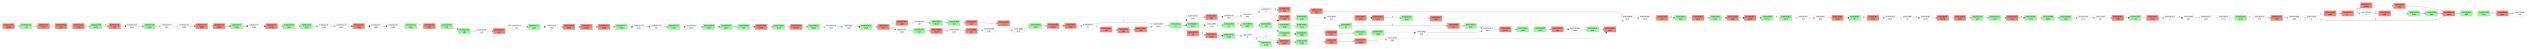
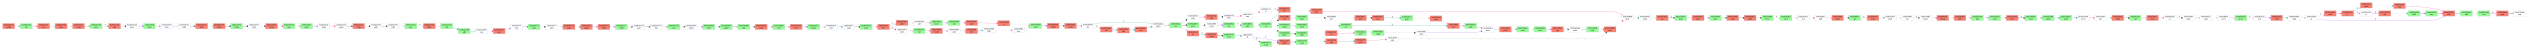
(481, 24) -> (507, 29)
(1274, 33) -> (1274, 25)
